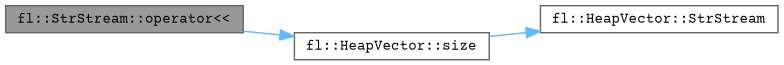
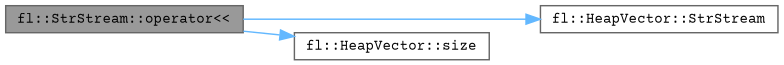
(508, 35) -> (385, 19)
